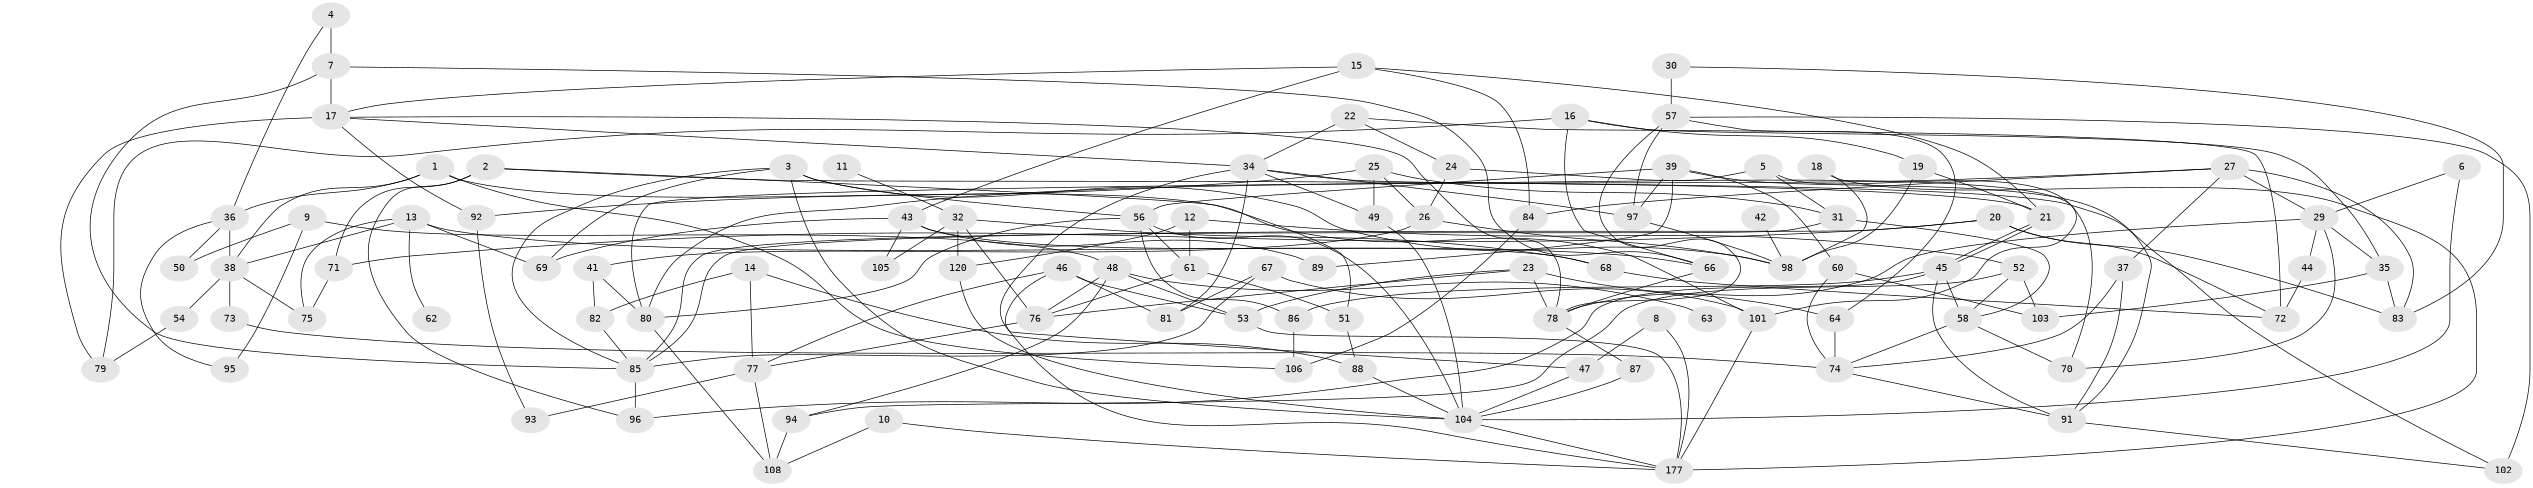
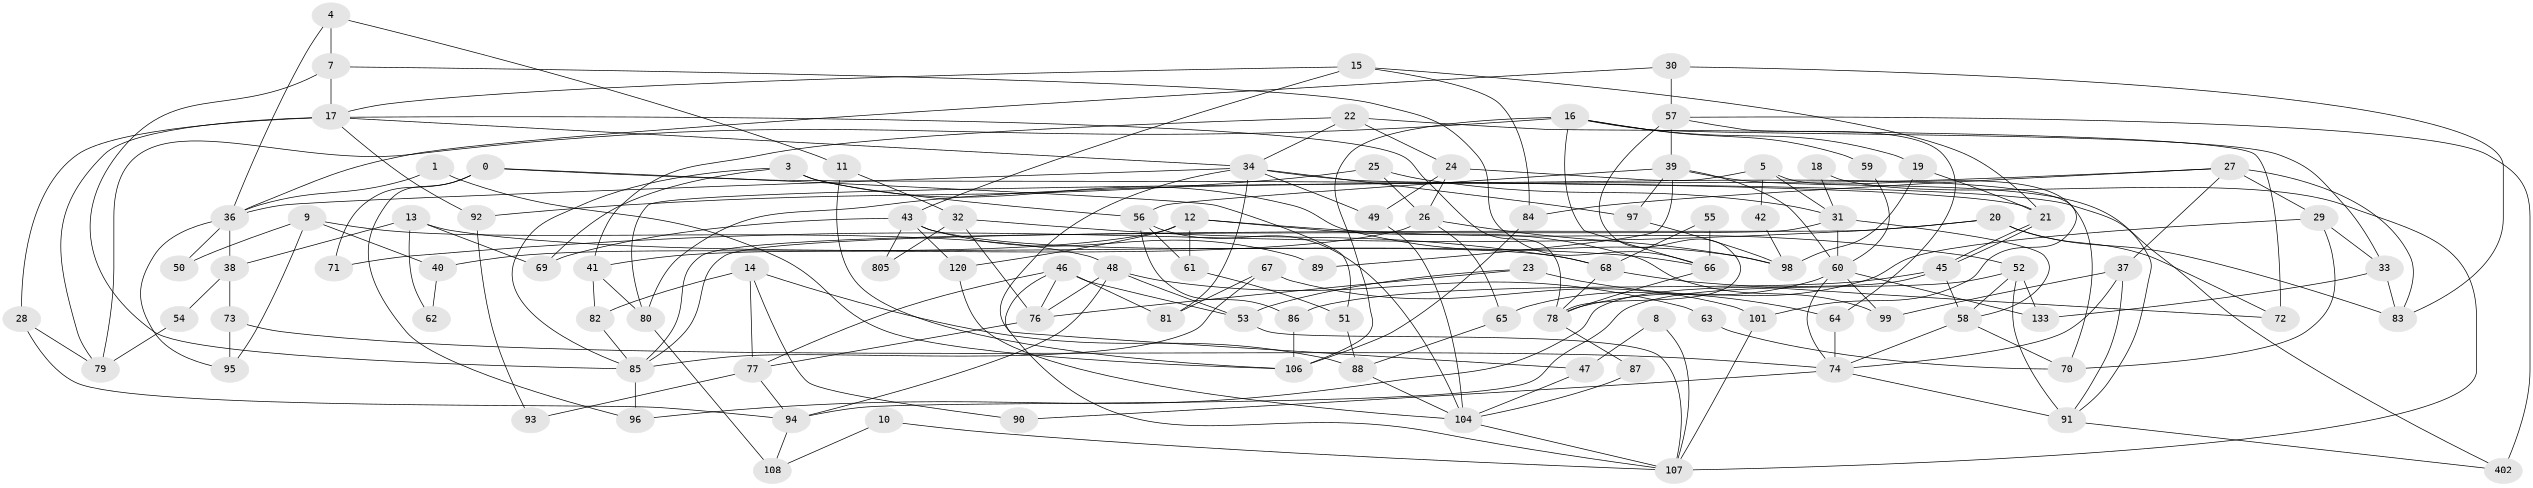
none -> (589, 84)
none -> (943, 110)
none -> (941, 136)
none -> (1342, 164)
(1642, 164) -> (1671, 142)
(486, 167) -> (486, 167)
none -> (1867, 167)
(2462, 167) -> none
none -> (738, 186)
(1374, 193) -> (1412, 193)
(1105, 196) -> none
none -> (1762, 198)
(282, 205) -> none
(1867, 216) -> (1828, 195)
none -> (1710, 218)
none -> (1838, 238)
(958, 243) -> (933, 243)
none -> (438, 268)
(881, 268) -> (881, 268)
(2307, 268) -> none
(2385, 268) -> (2385, 268)
(899, 284) -> none
(1106, 296) -> (1049, 294)
(1542, 296) -> (1579, 294)
none -> (22, 319)
(307, 319) -> none
none -> (1502, 319)
none -> (1886, 319)
(2040, 319) -> (2040, 319)
none -> (230, 344)
none -> (1047, 347)
none -> (1883, 359)
(1966, 366) -> (2022, 353)
(1053, 386) -> none
(763, 420) -> (772, 395)
none -> (1019, 420)
(1674, 471) -> (1674, 471)
(2503, 471) -> (2503, 471)
